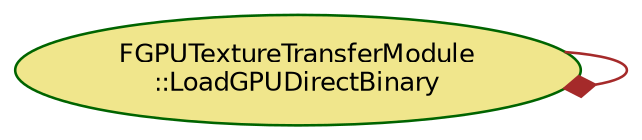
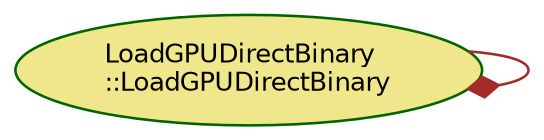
(298, 70) -> (249, 70)
